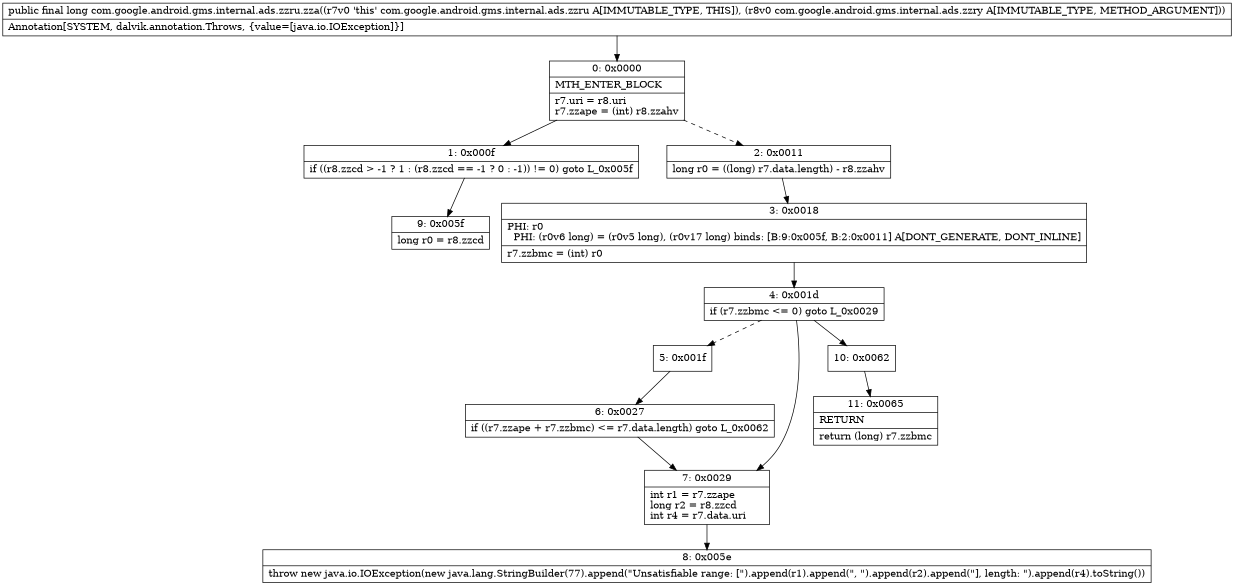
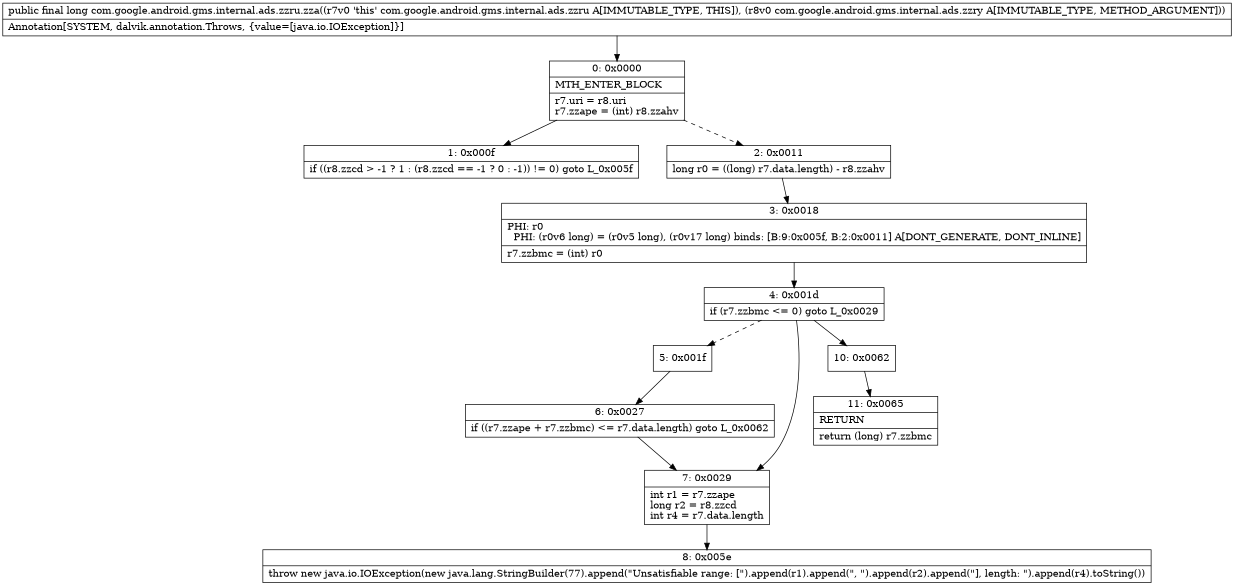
(441, 233) -> none
(698, 516) -> (707, 516)
